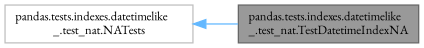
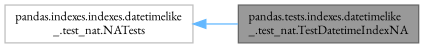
(99, 24) -> (99, 24)
